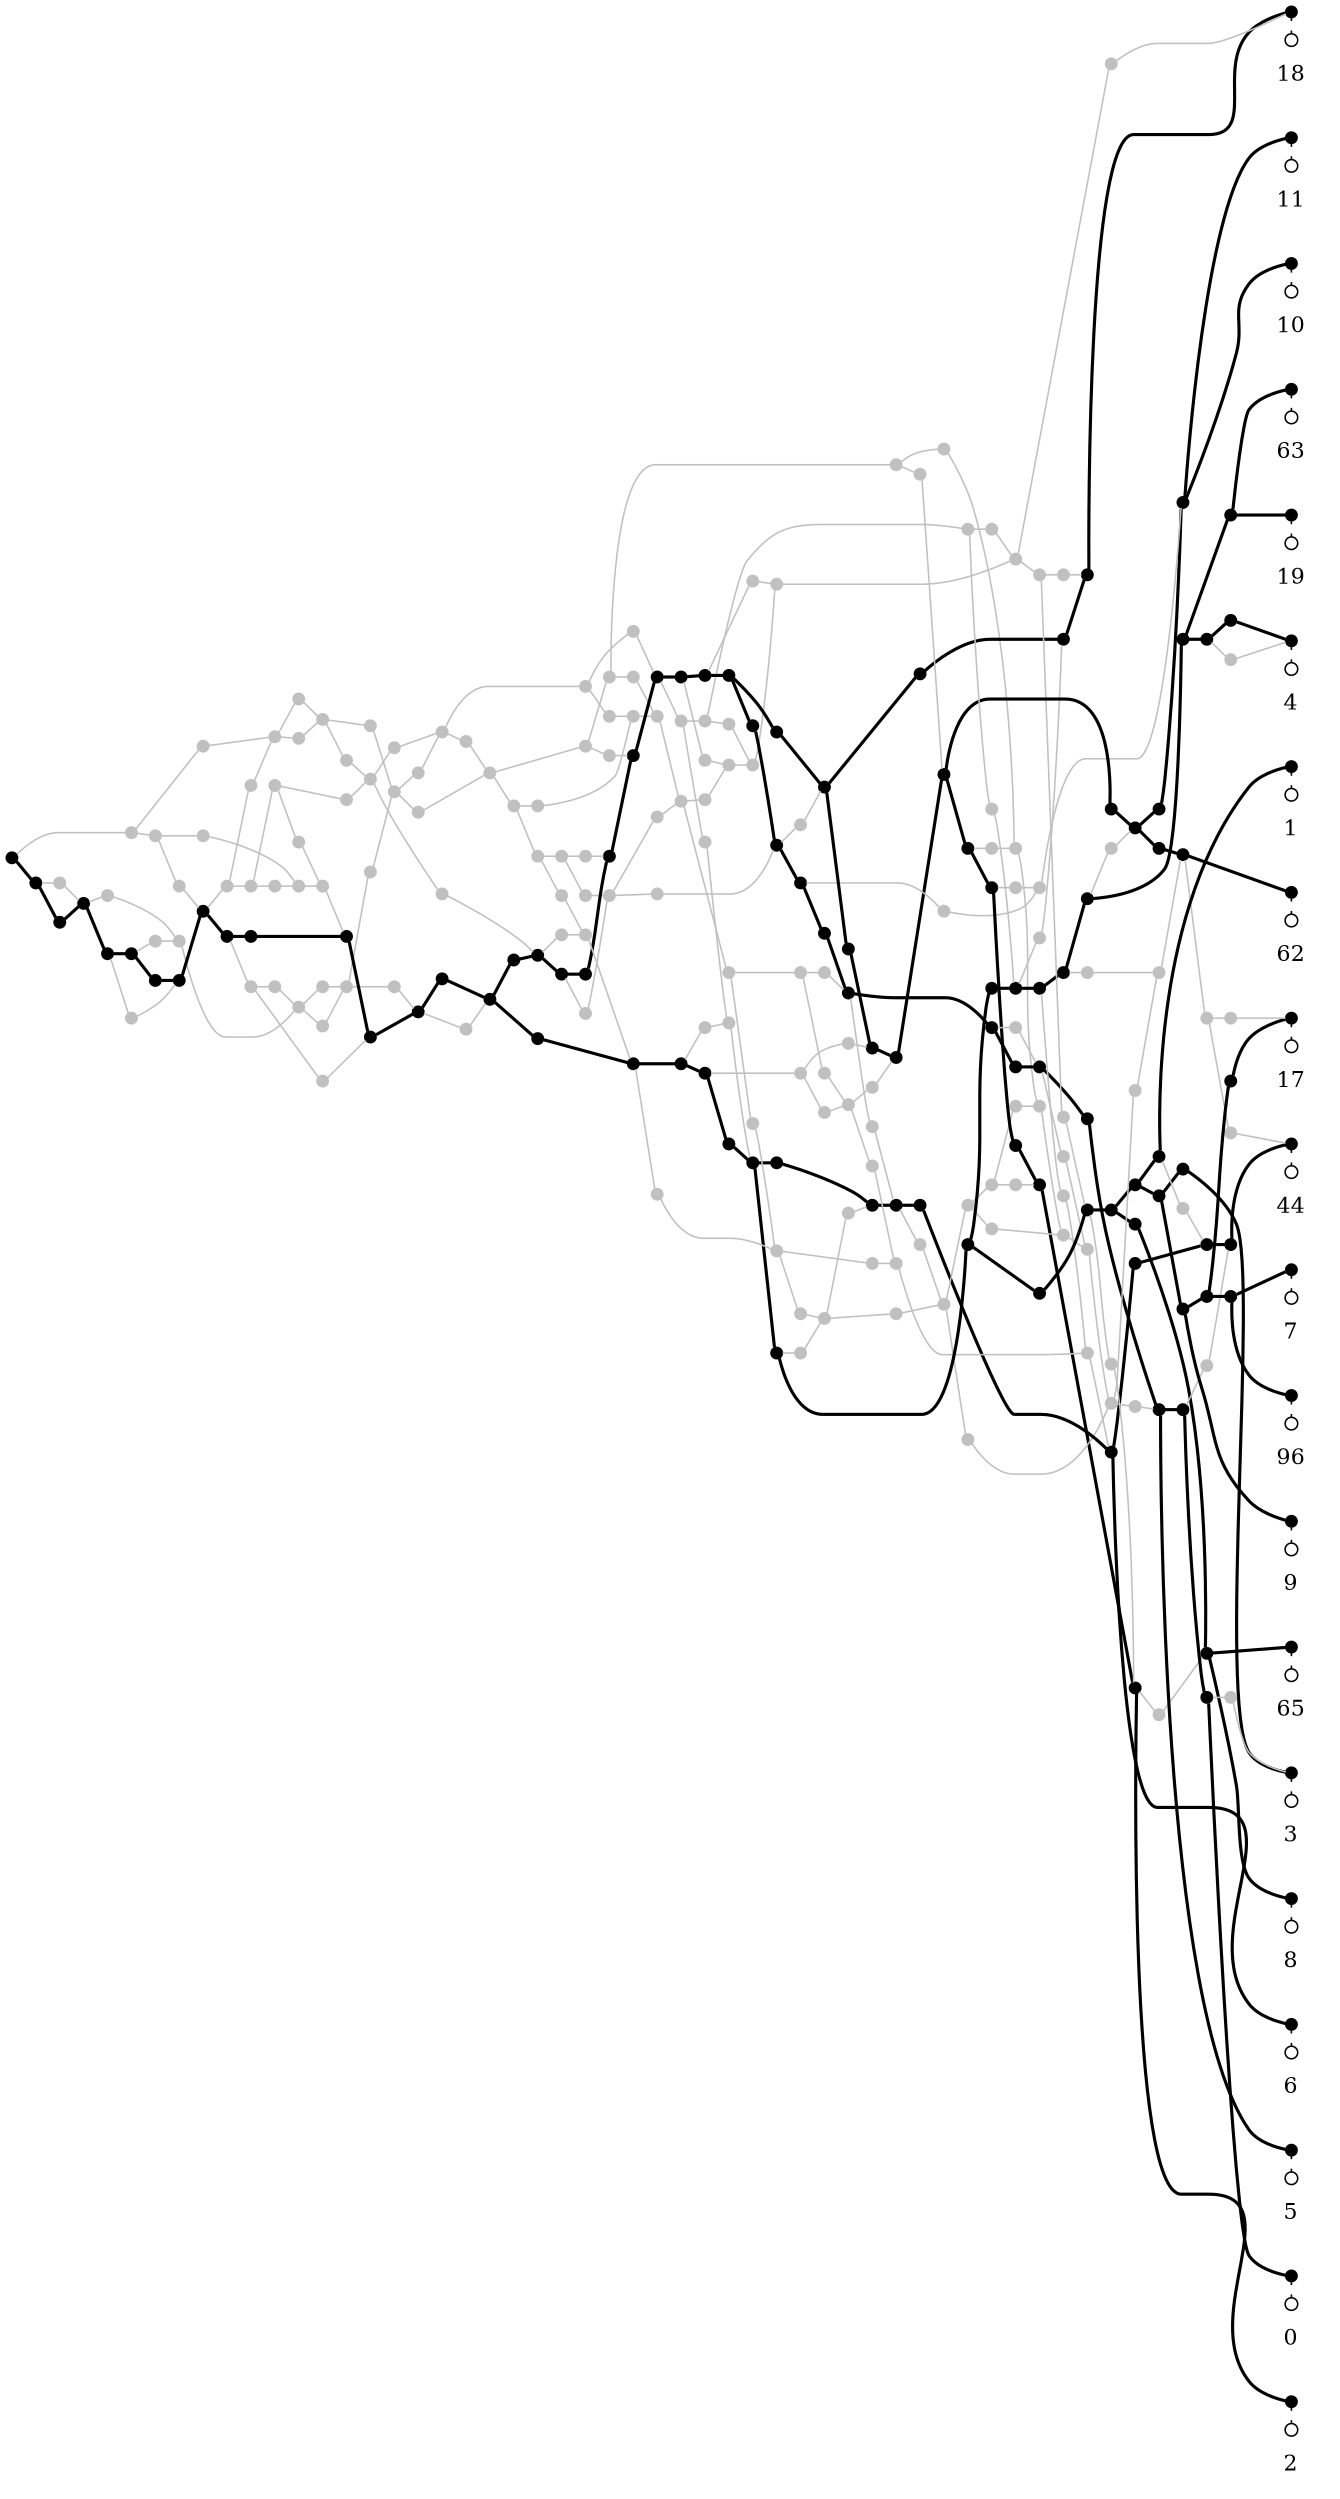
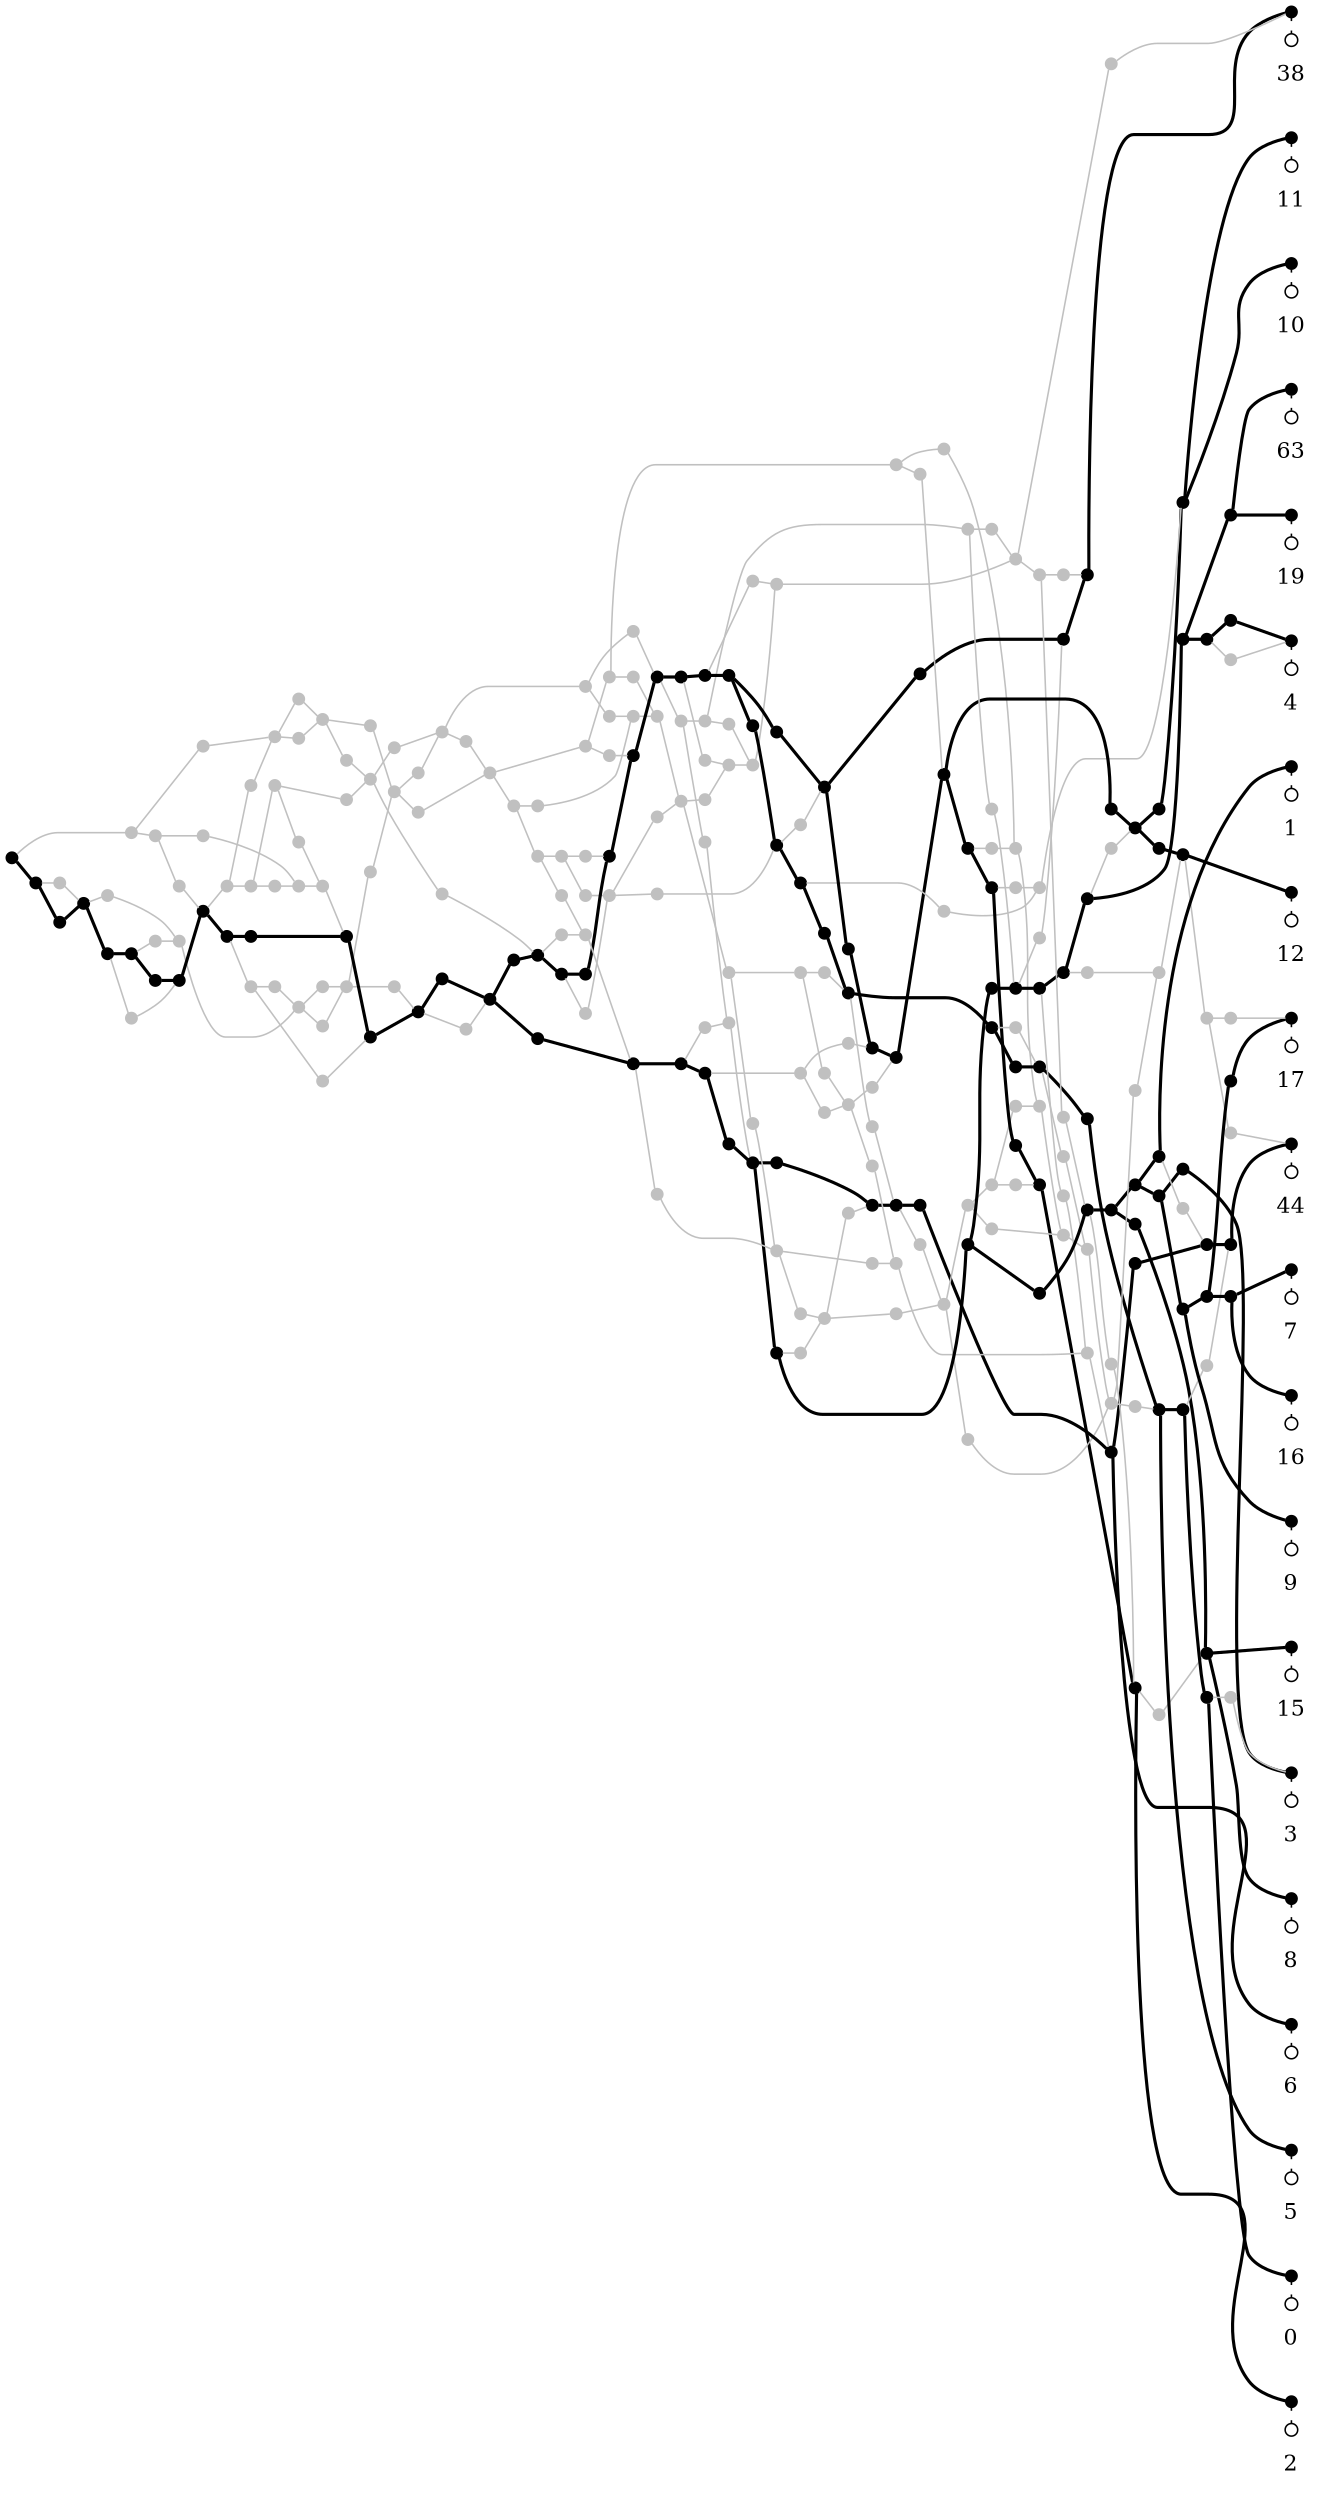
(1291, 75) -> (1291, 75)
(1291, 955) -> (1291, 955)
(1291, 1458) -> (1291, 1458)
(1291, 1710) -> (1291, 1710)
